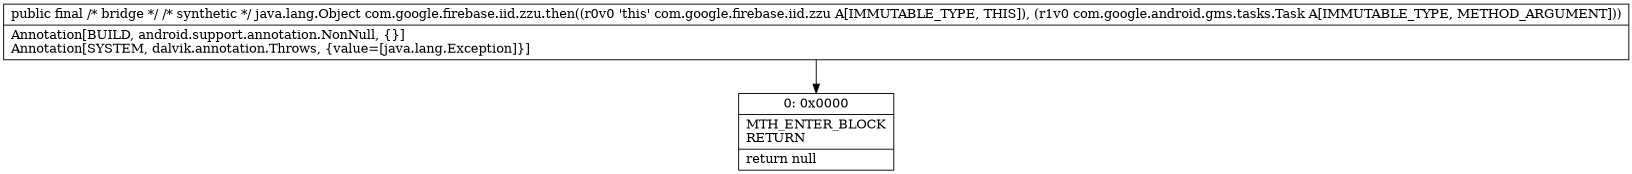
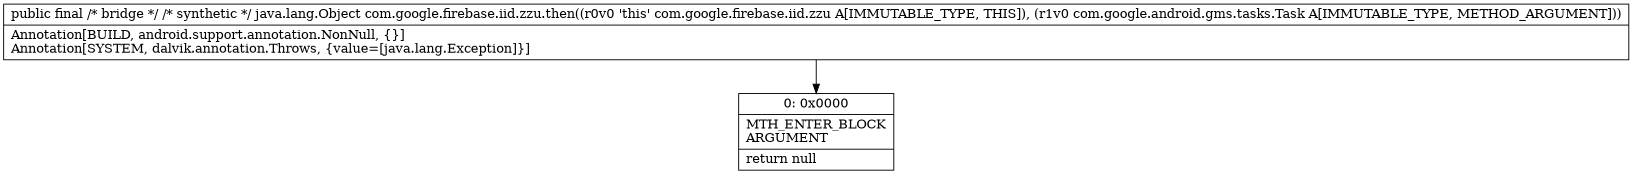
(776, 138) -> (787, 138)
